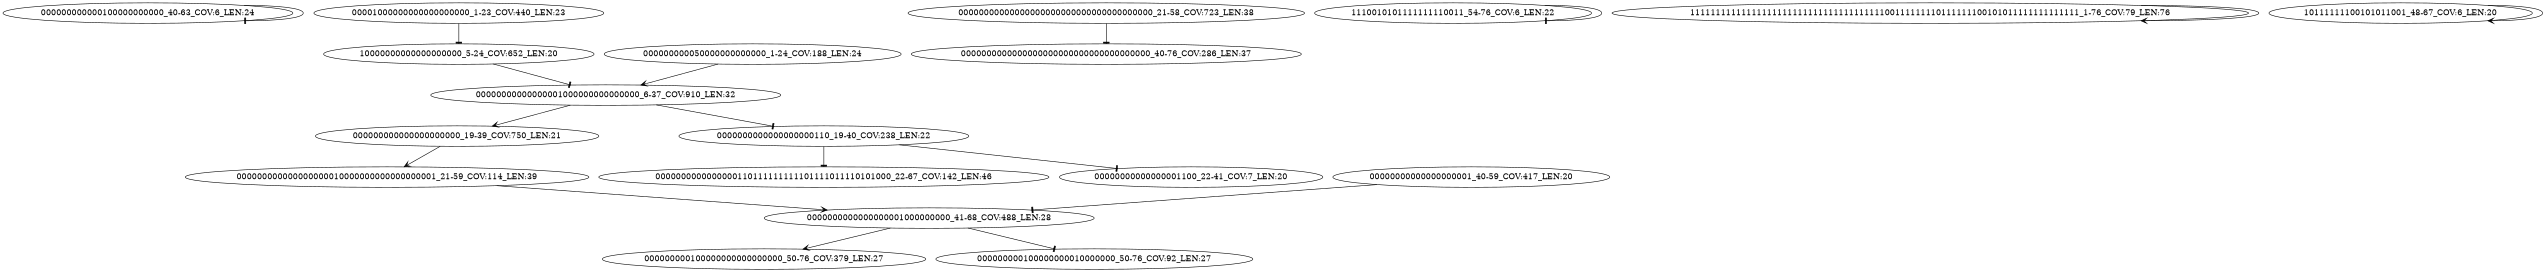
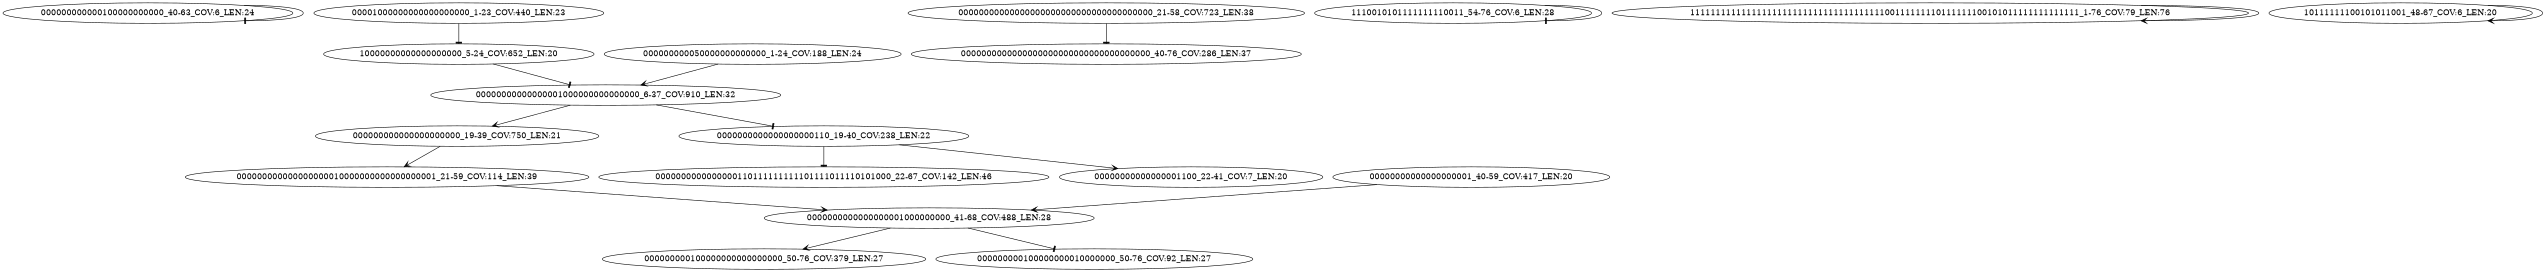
(1453, 13) -> (1453, 13)
(1007, 157) -> (1006, 156)
(1206, 197) -> (1207, 197)
